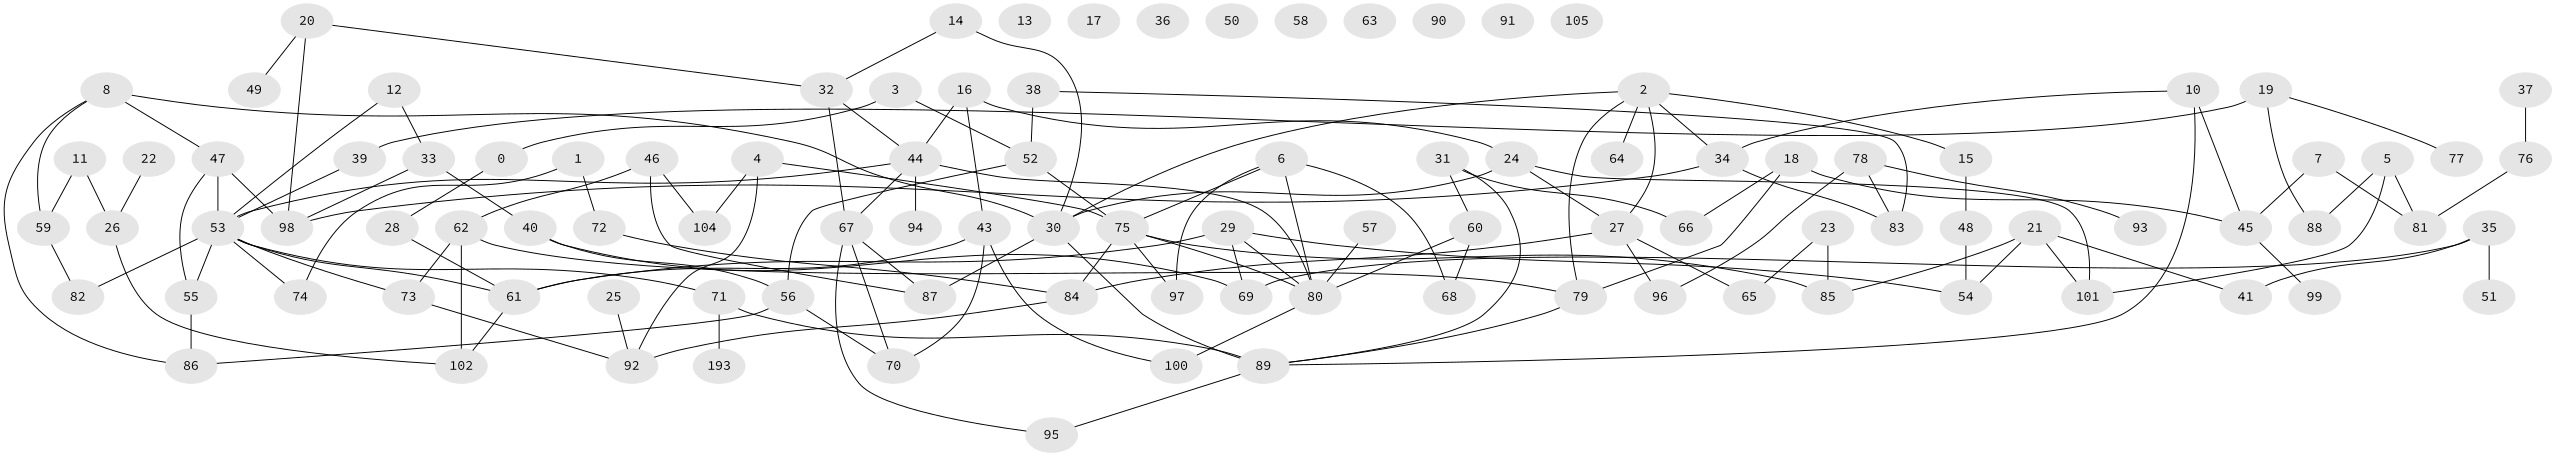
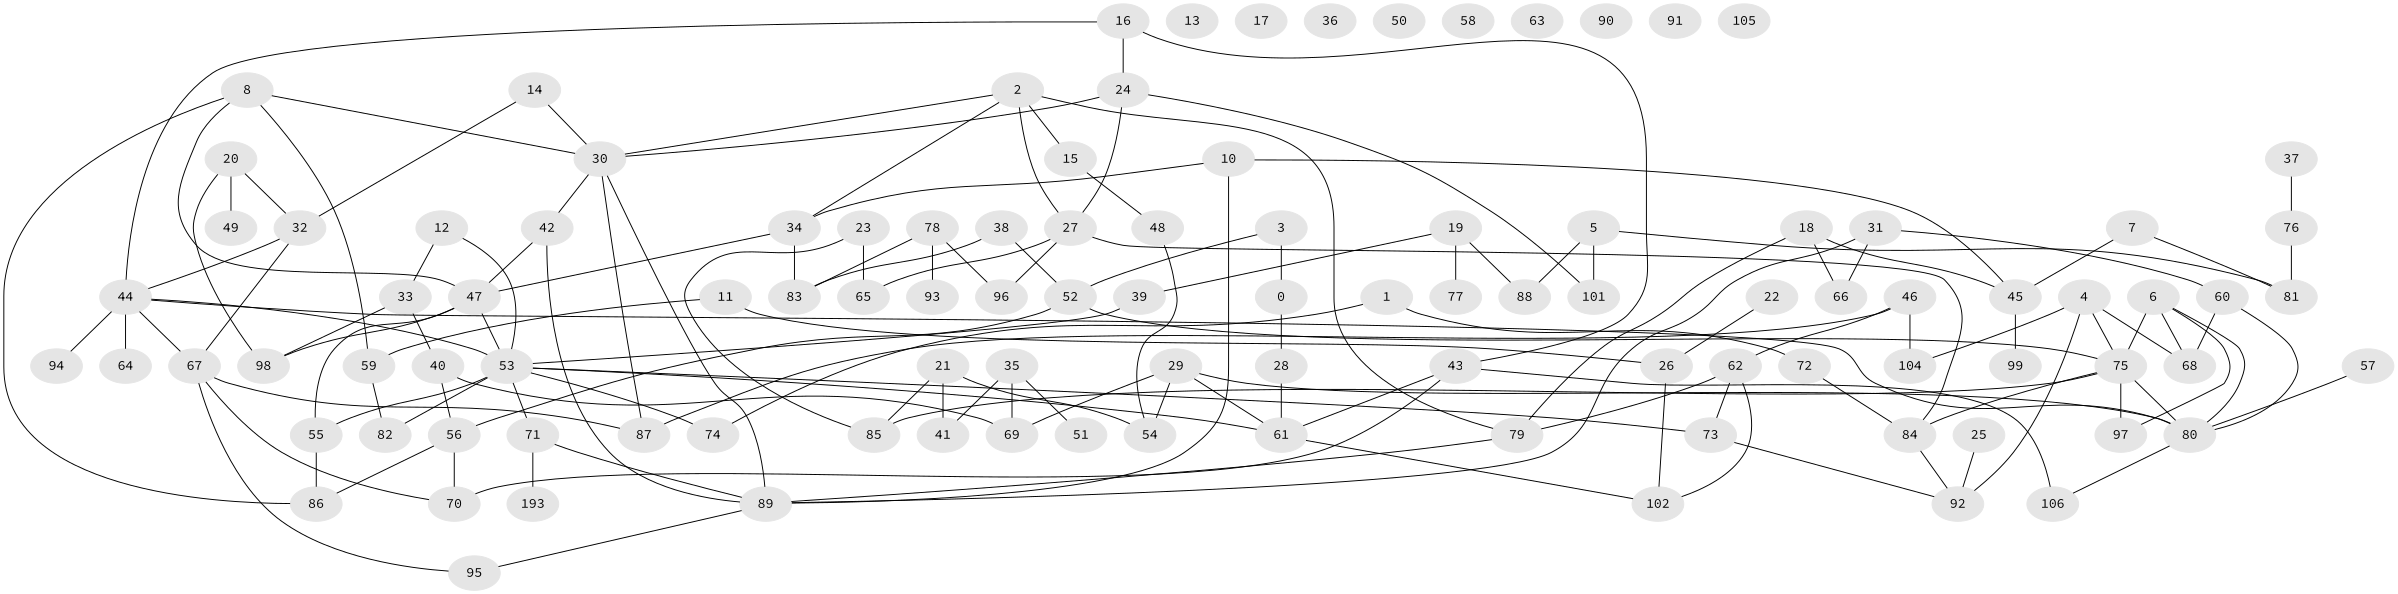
(1630, 125) -> (126, 332)
(1039, 195) -> (634, 263)
none -> (547, 228)
(2060, 261) -> none
none -> (2132, 328)
(1176, 366) -> (2053, 504)
